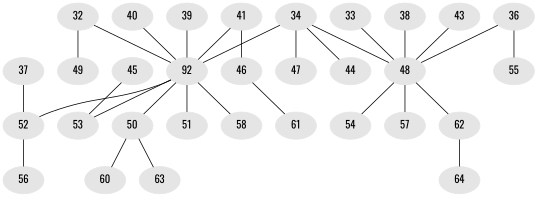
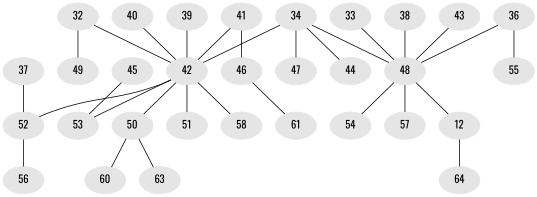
(187, 71) -> (187, 71)
(459, 126) -> (459, 126)
